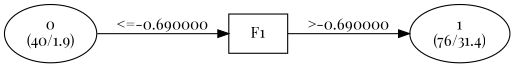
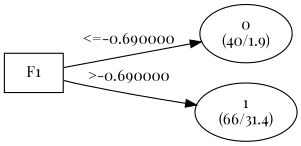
(158, 34) -> (127, 56)
(460, 34) -> (246, 112)
